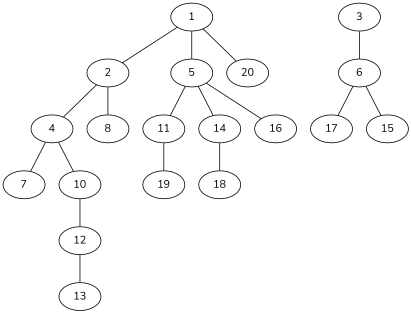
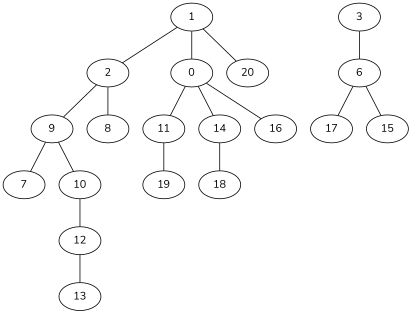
(192, 73) -> (192, 73)
(52, 129) -> (52, 129)
